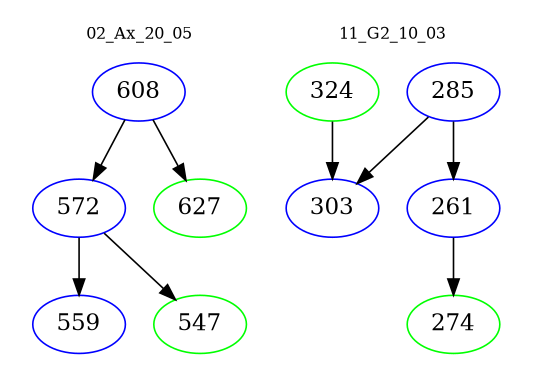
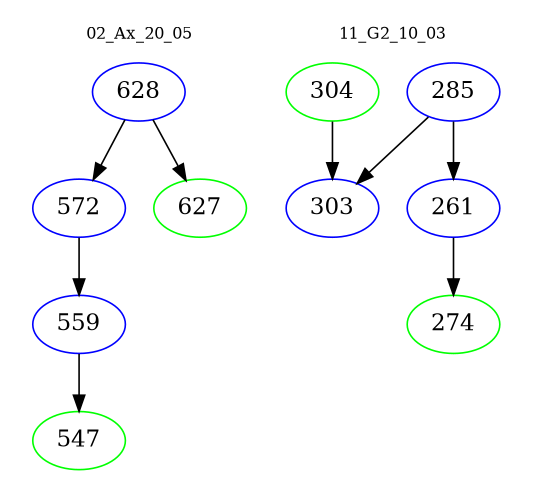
(139, 92) -> (139, 92)
(332, 92) -> (332, 92)
(134, 261) -> (79, 375)
